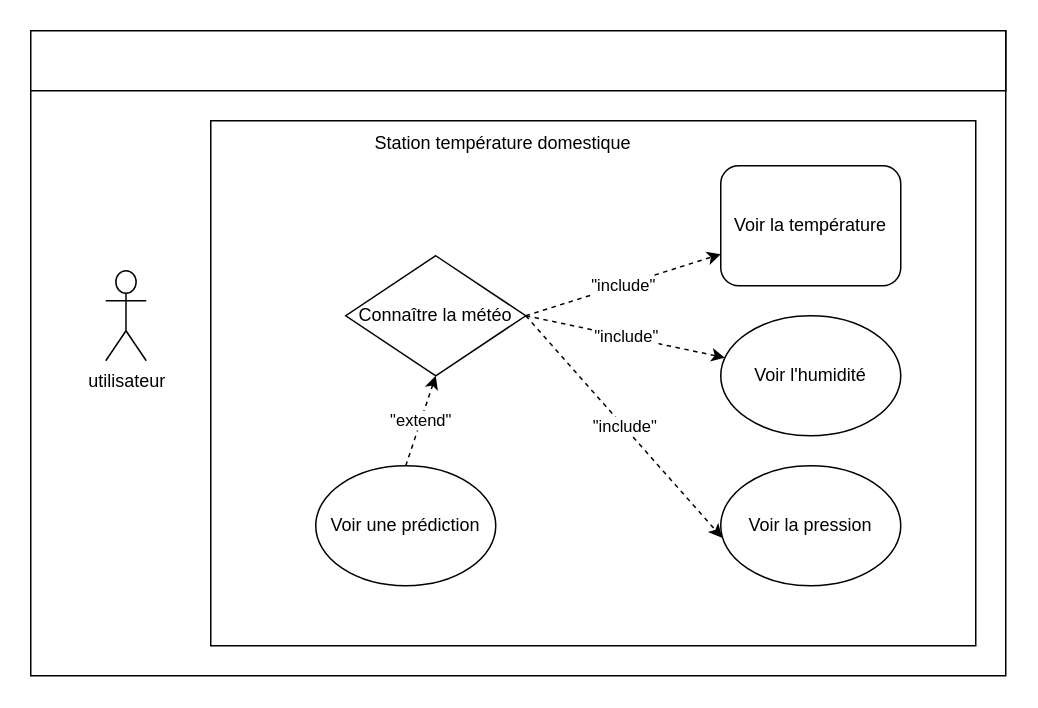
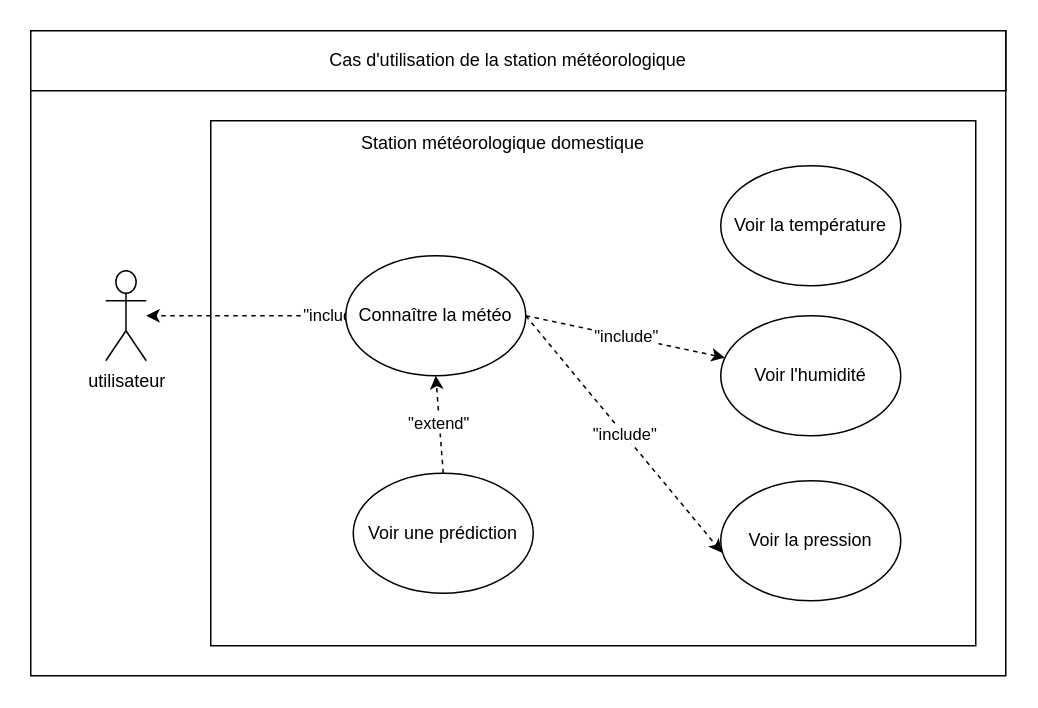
none -> (511, 61)
(503, 143) -> (503, 143)
(811, 226) -> (811, 226)
(680, 267) -> (254, 316)
(436, 316) -> (436, 316)
(406, 526) -> (443, 533)
(811, 526) -> (811, 541)
